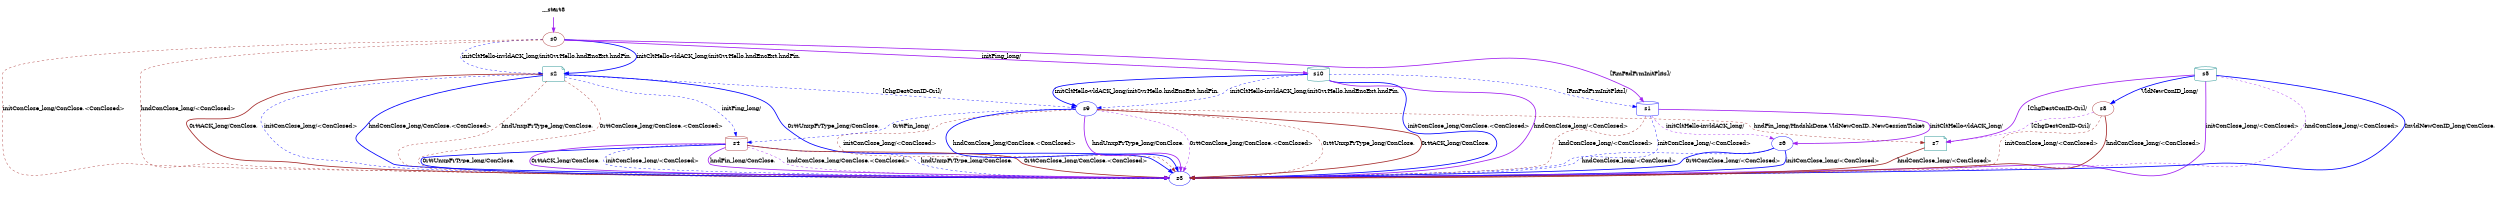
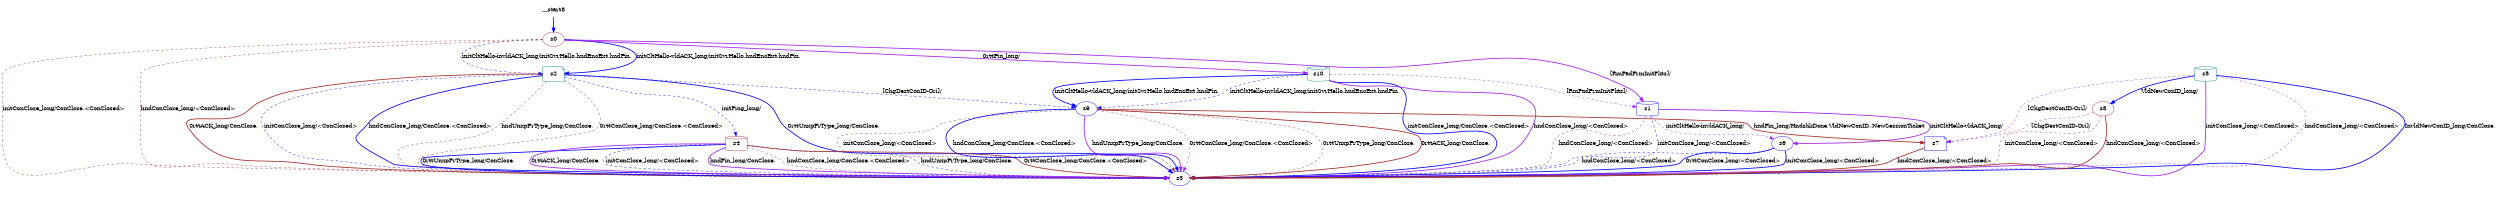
(554, 23) -> (554, 23)
(1002, 57) -> (1002, 57)
(1482, 80) -> (1482, 80)
(2064, 90) -> (2064, 90)
(1510, 116) -> (1510, 116)
(912, 119) -> none
(1936, 144) -> (1936, 144)
